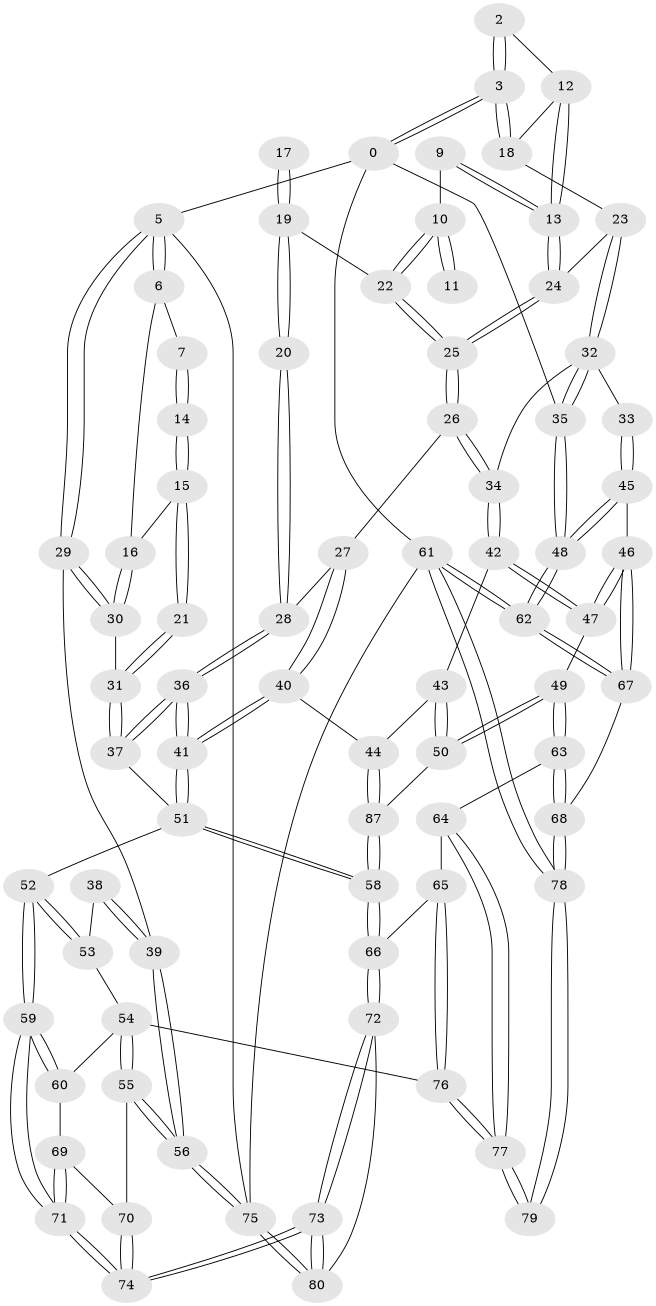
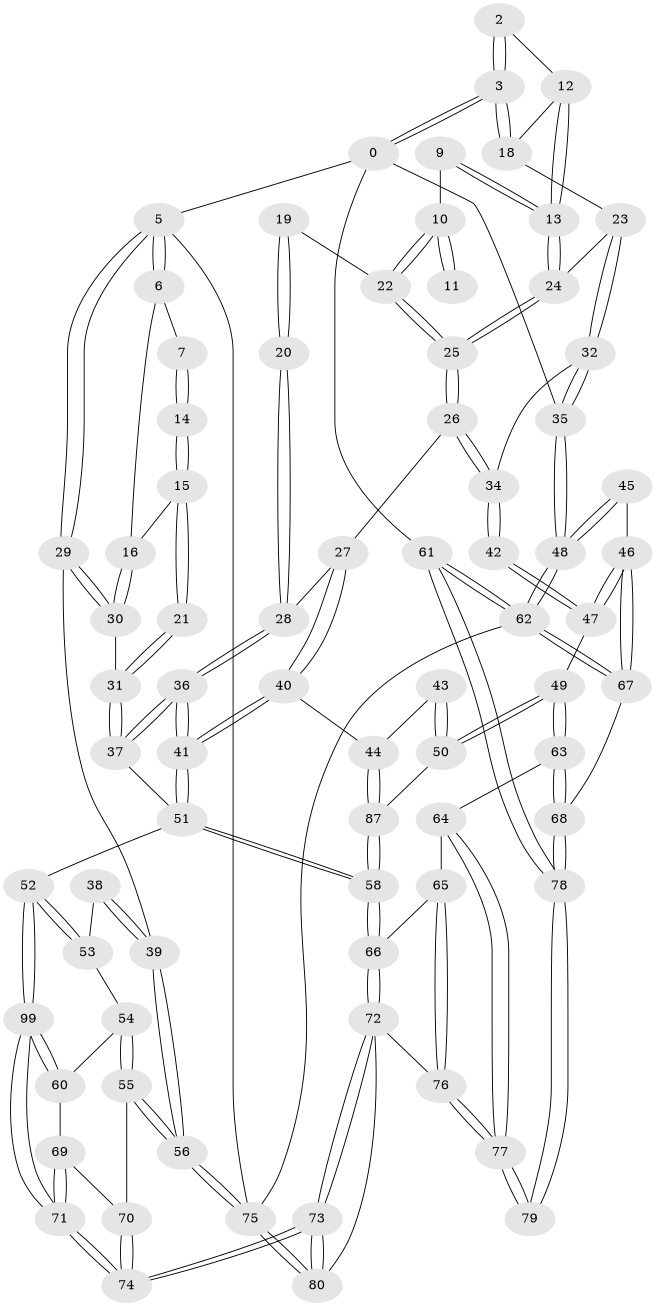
(284, 154) -> none
(627, 420) -> none
(469, 617) -> none
(280, 871) -> (303, 871)
(29, 1019) -> (29, 1019)
(284, 1053) -> (407, 1053)
